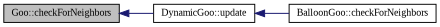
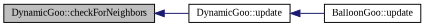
(62, 13) -> (79, 13)
(363, 13) -> (373, 13)
